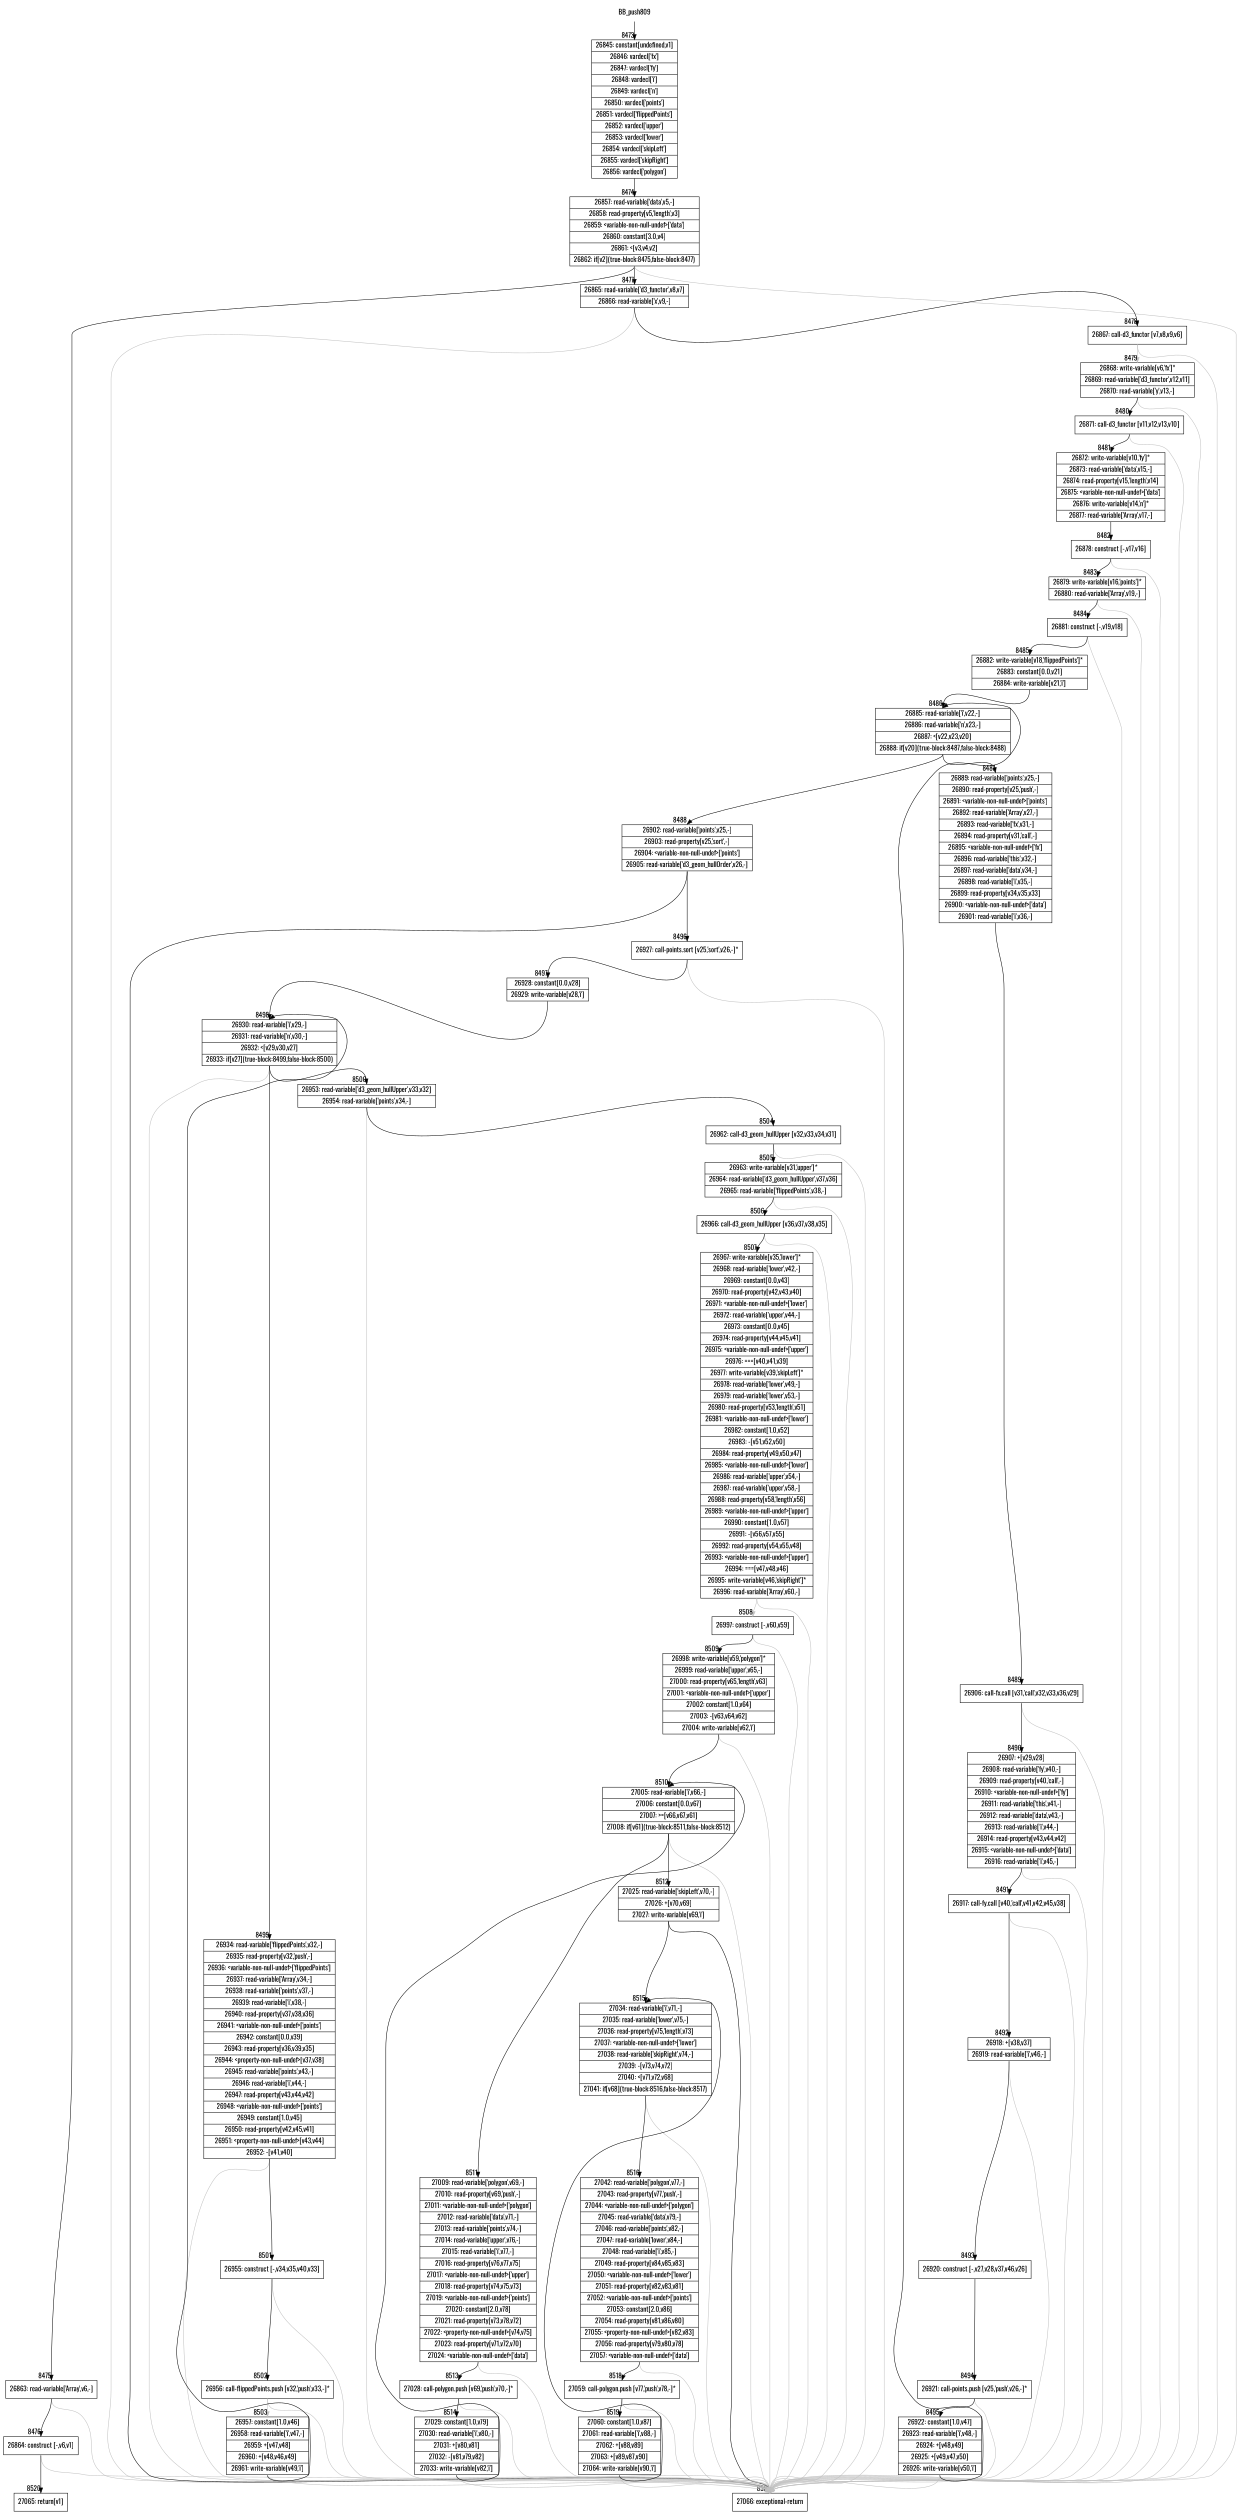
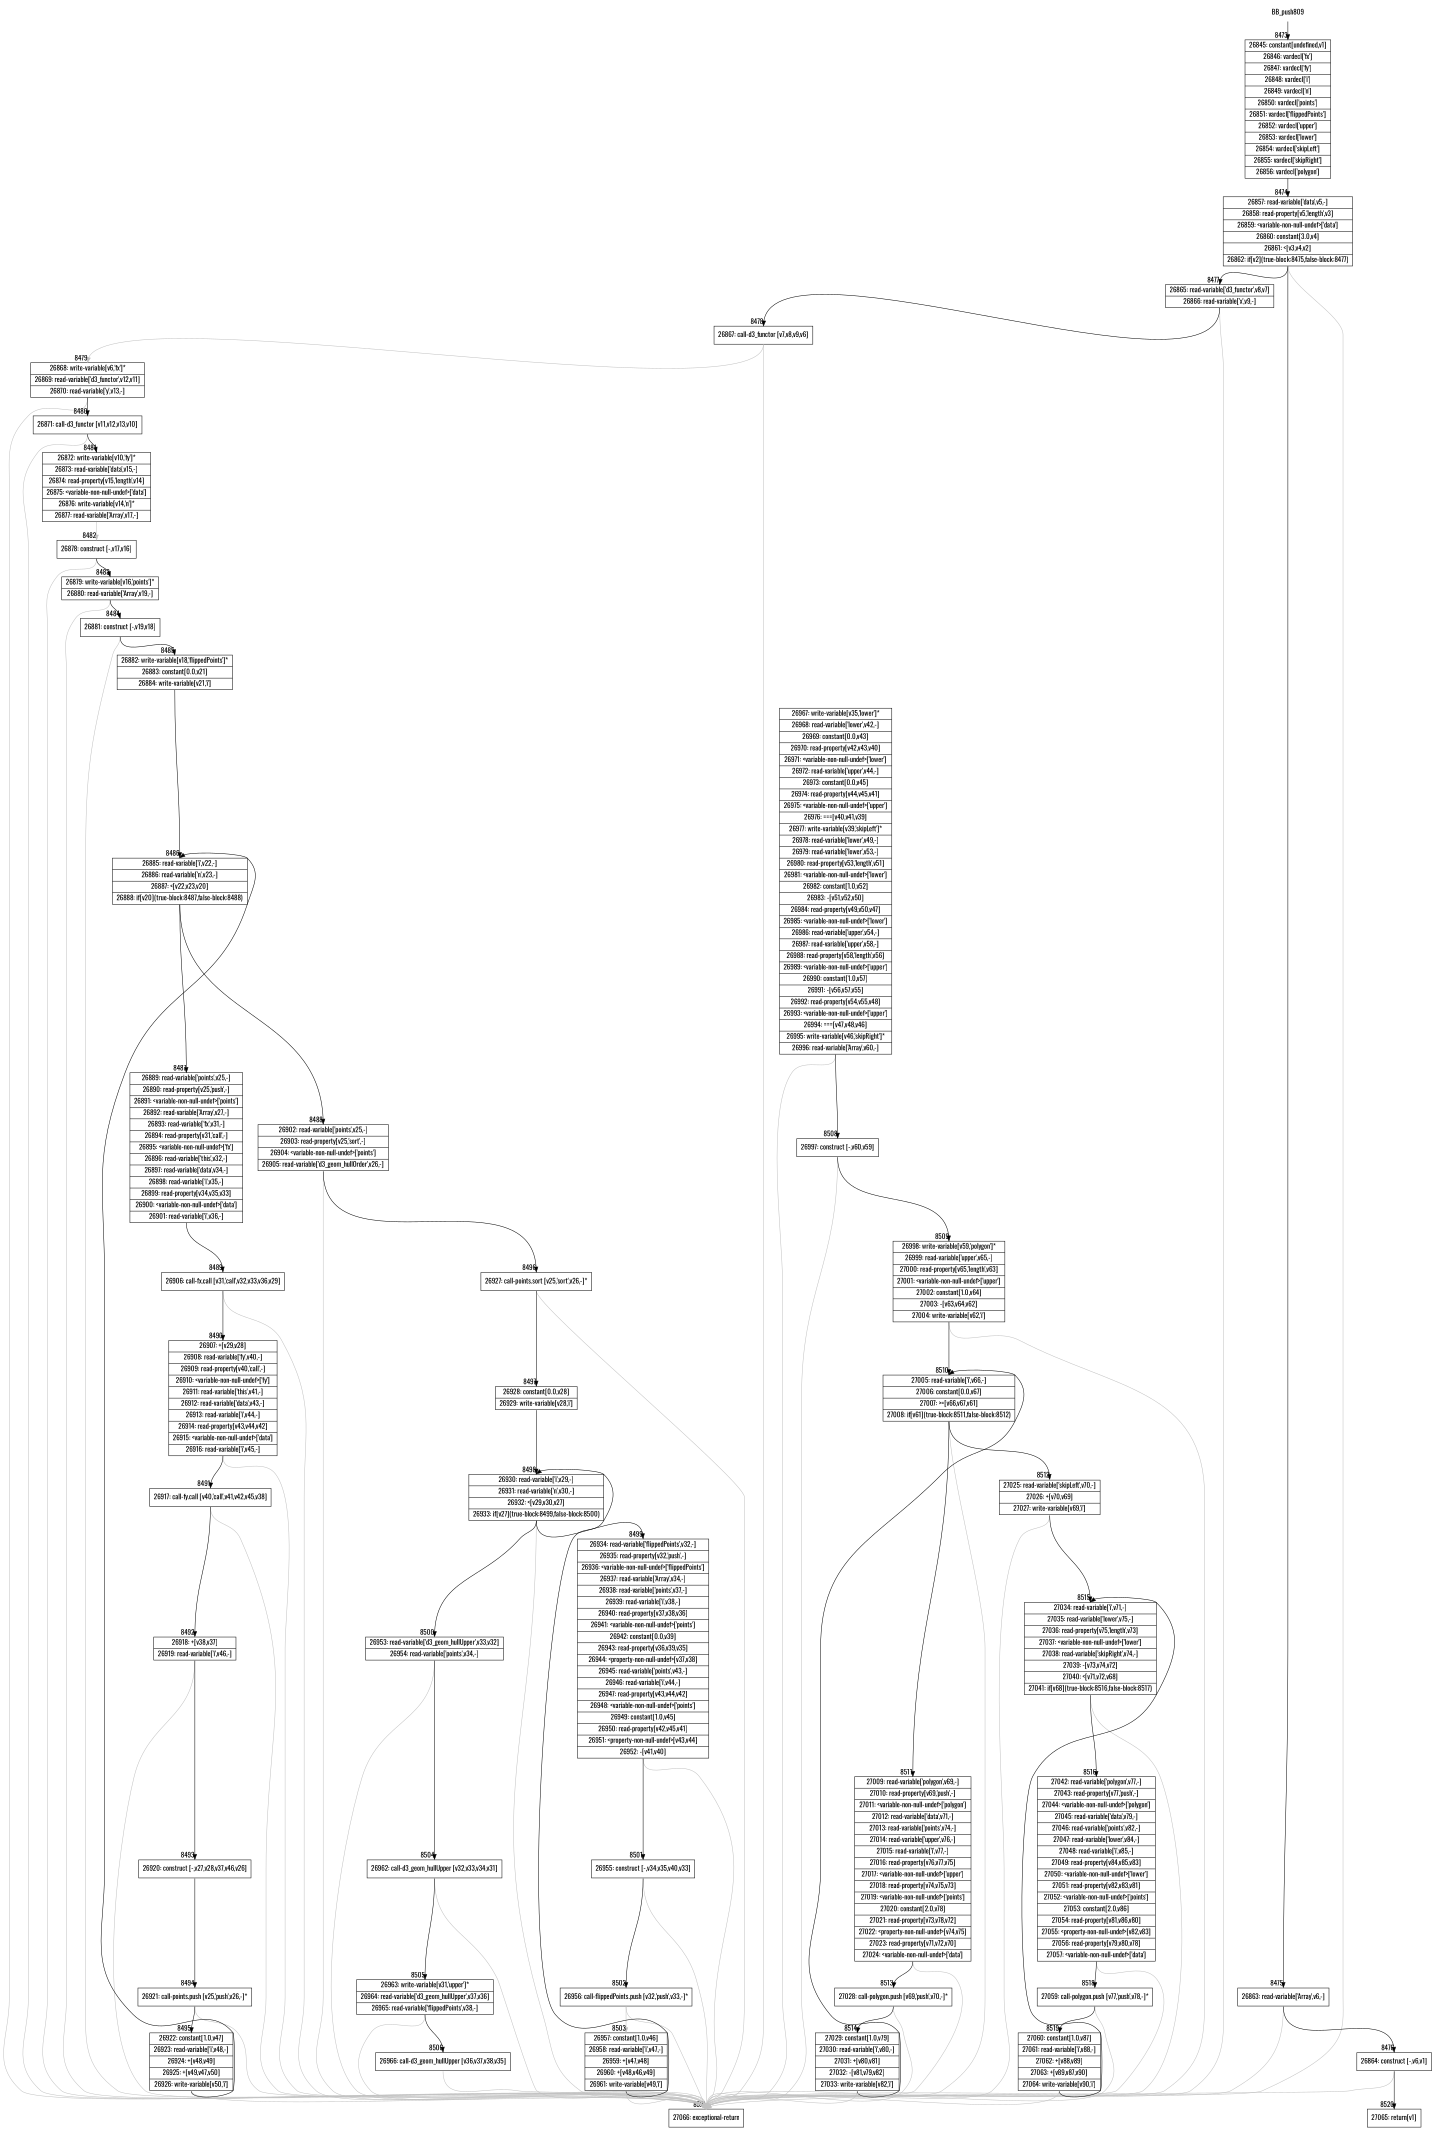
(1111, 528) -> (97, 528)
(762, 1241) -> none
(755, 1606) -> (837, 1094)
(130, 1744) -> (323, 1821)
(736, 2193) -> (1004, 1939)
